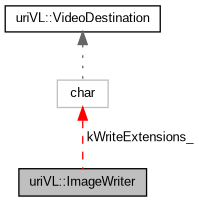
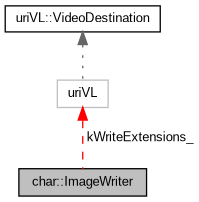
(83, 94) -> (83, 94)
(83, 182) -> (83, 182)
